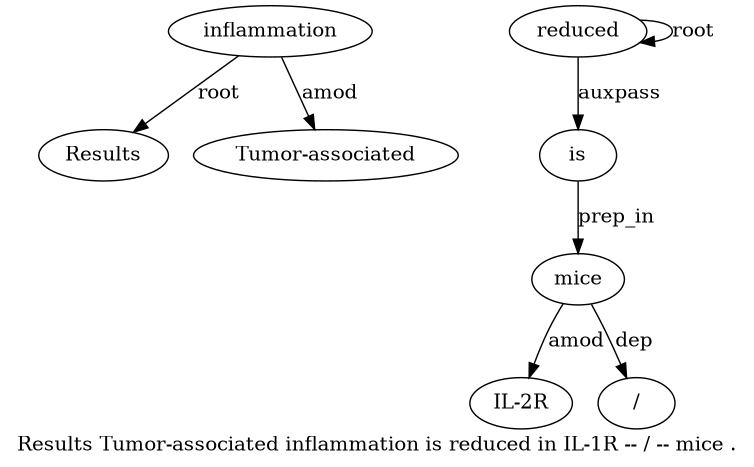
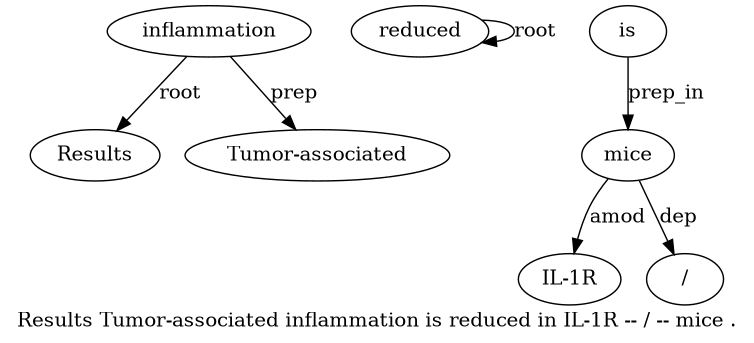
(578, 86) -> none
(330, 93) -> (295, 93)
(521, 403) -> (570, 279)
